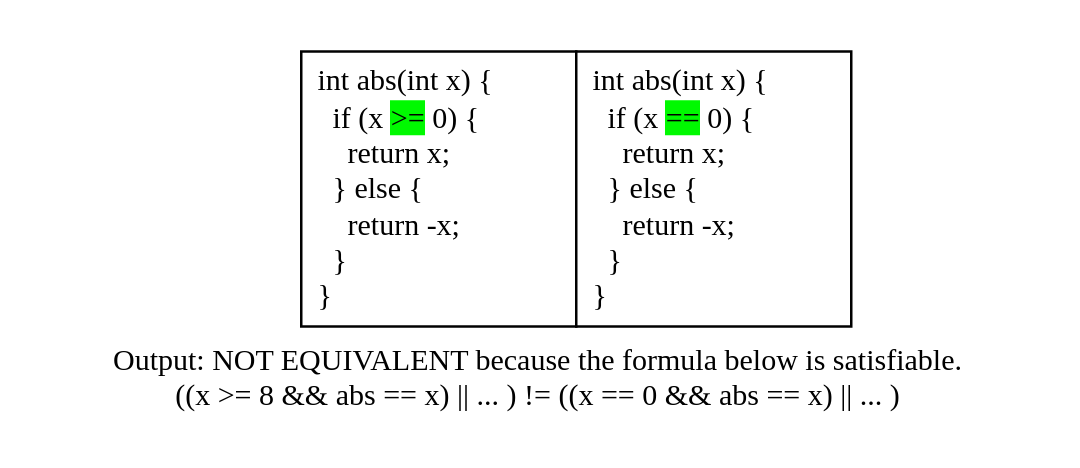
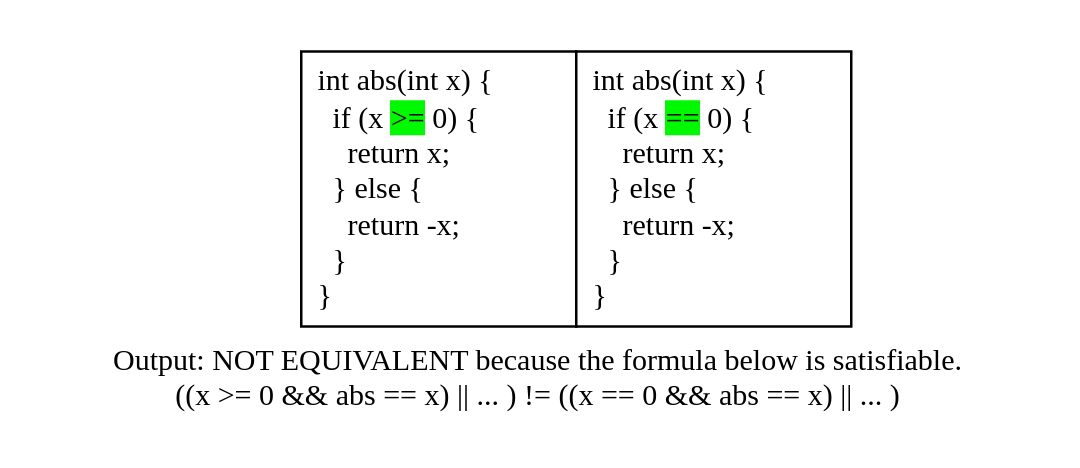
(539, 380) -> (539, 380)
